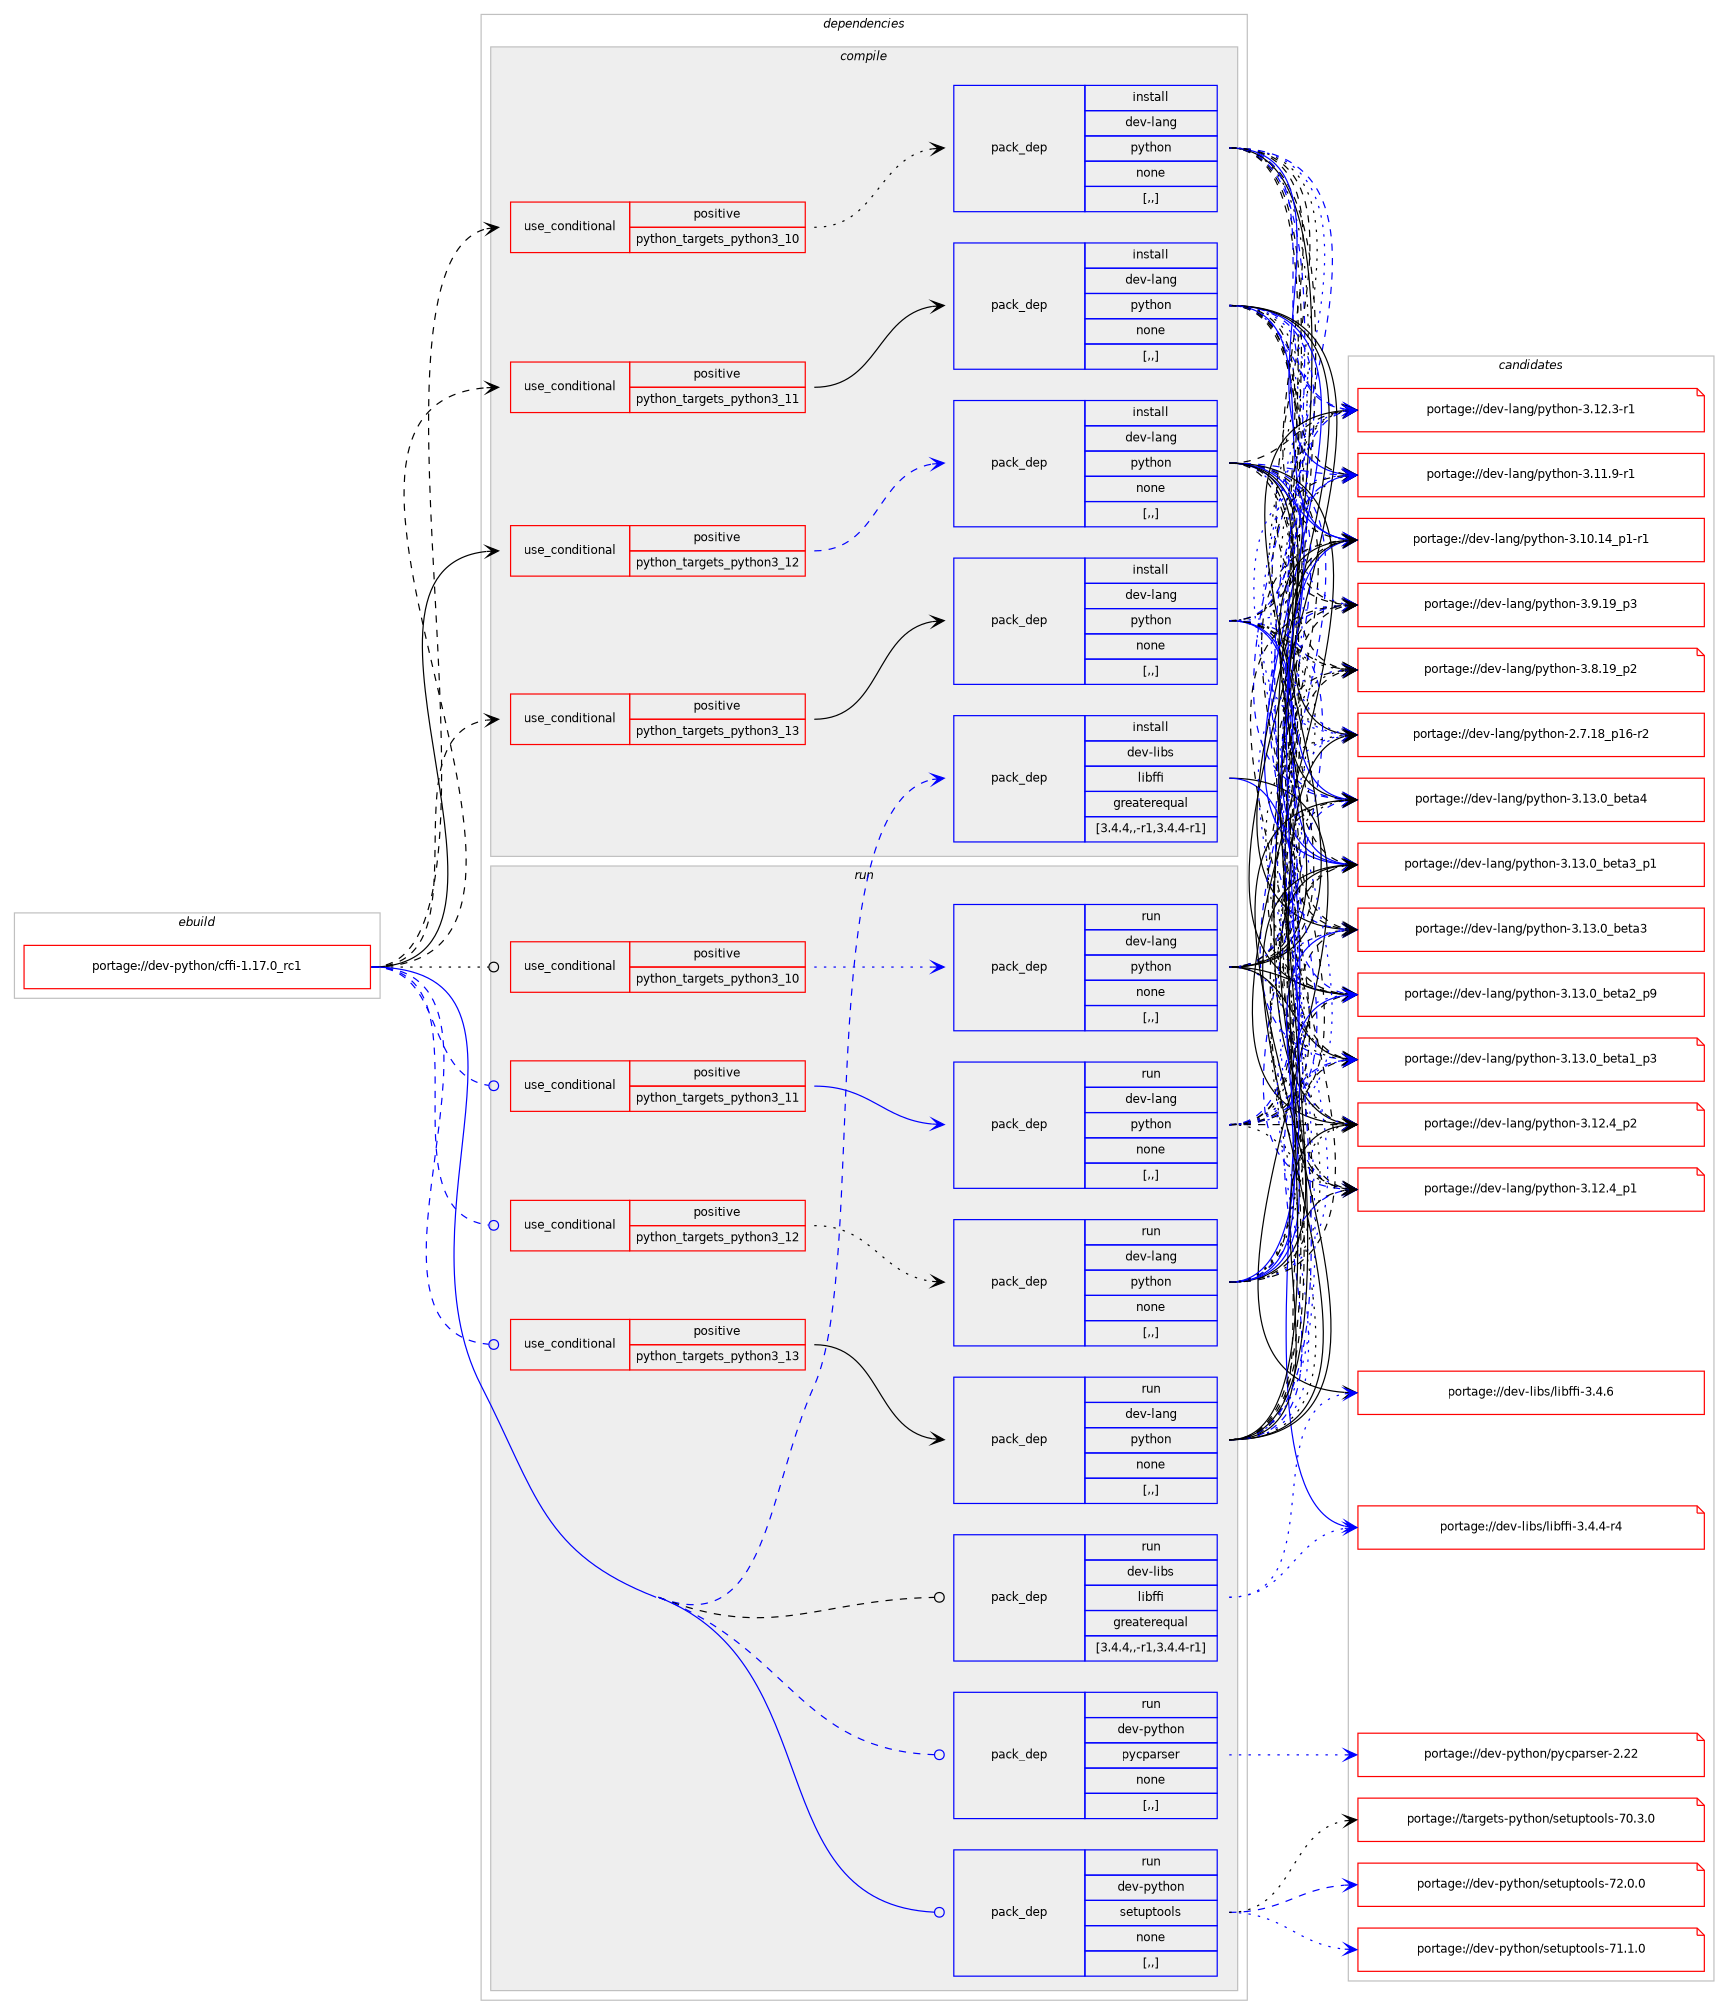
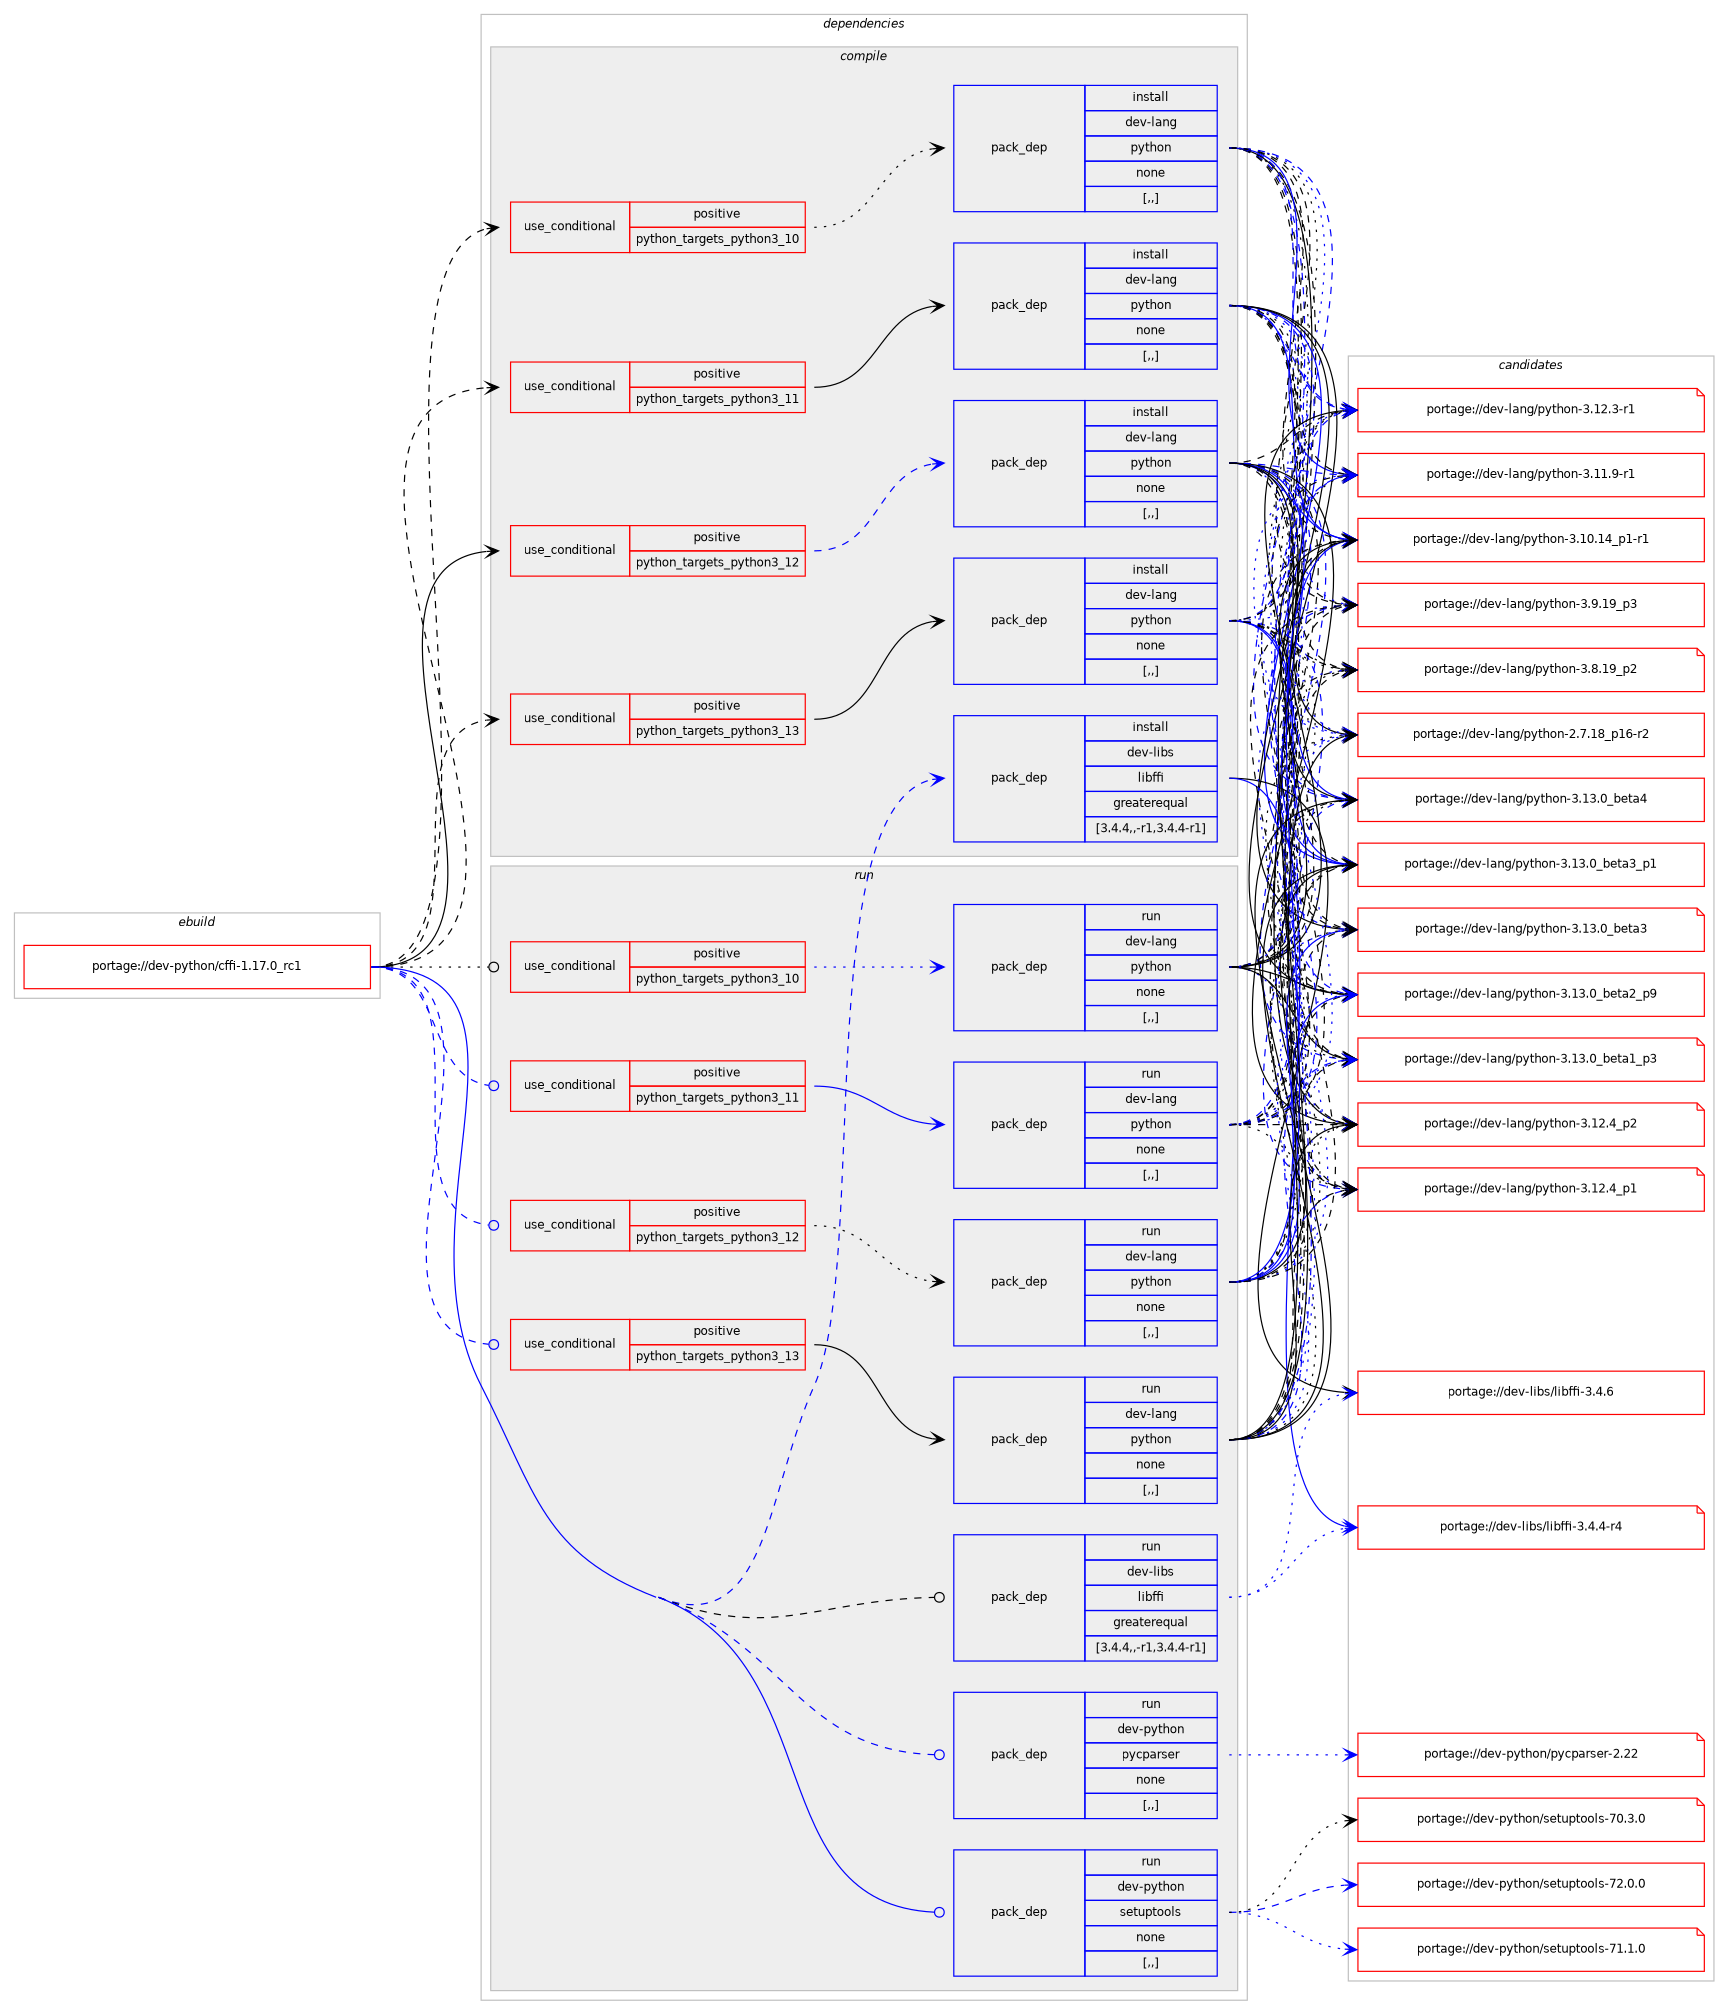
(1531, 930) -> (1531, 930)
(1531, 1820) -> (1531, 1820)
(1531, 1885) -> (1531, 1885)
